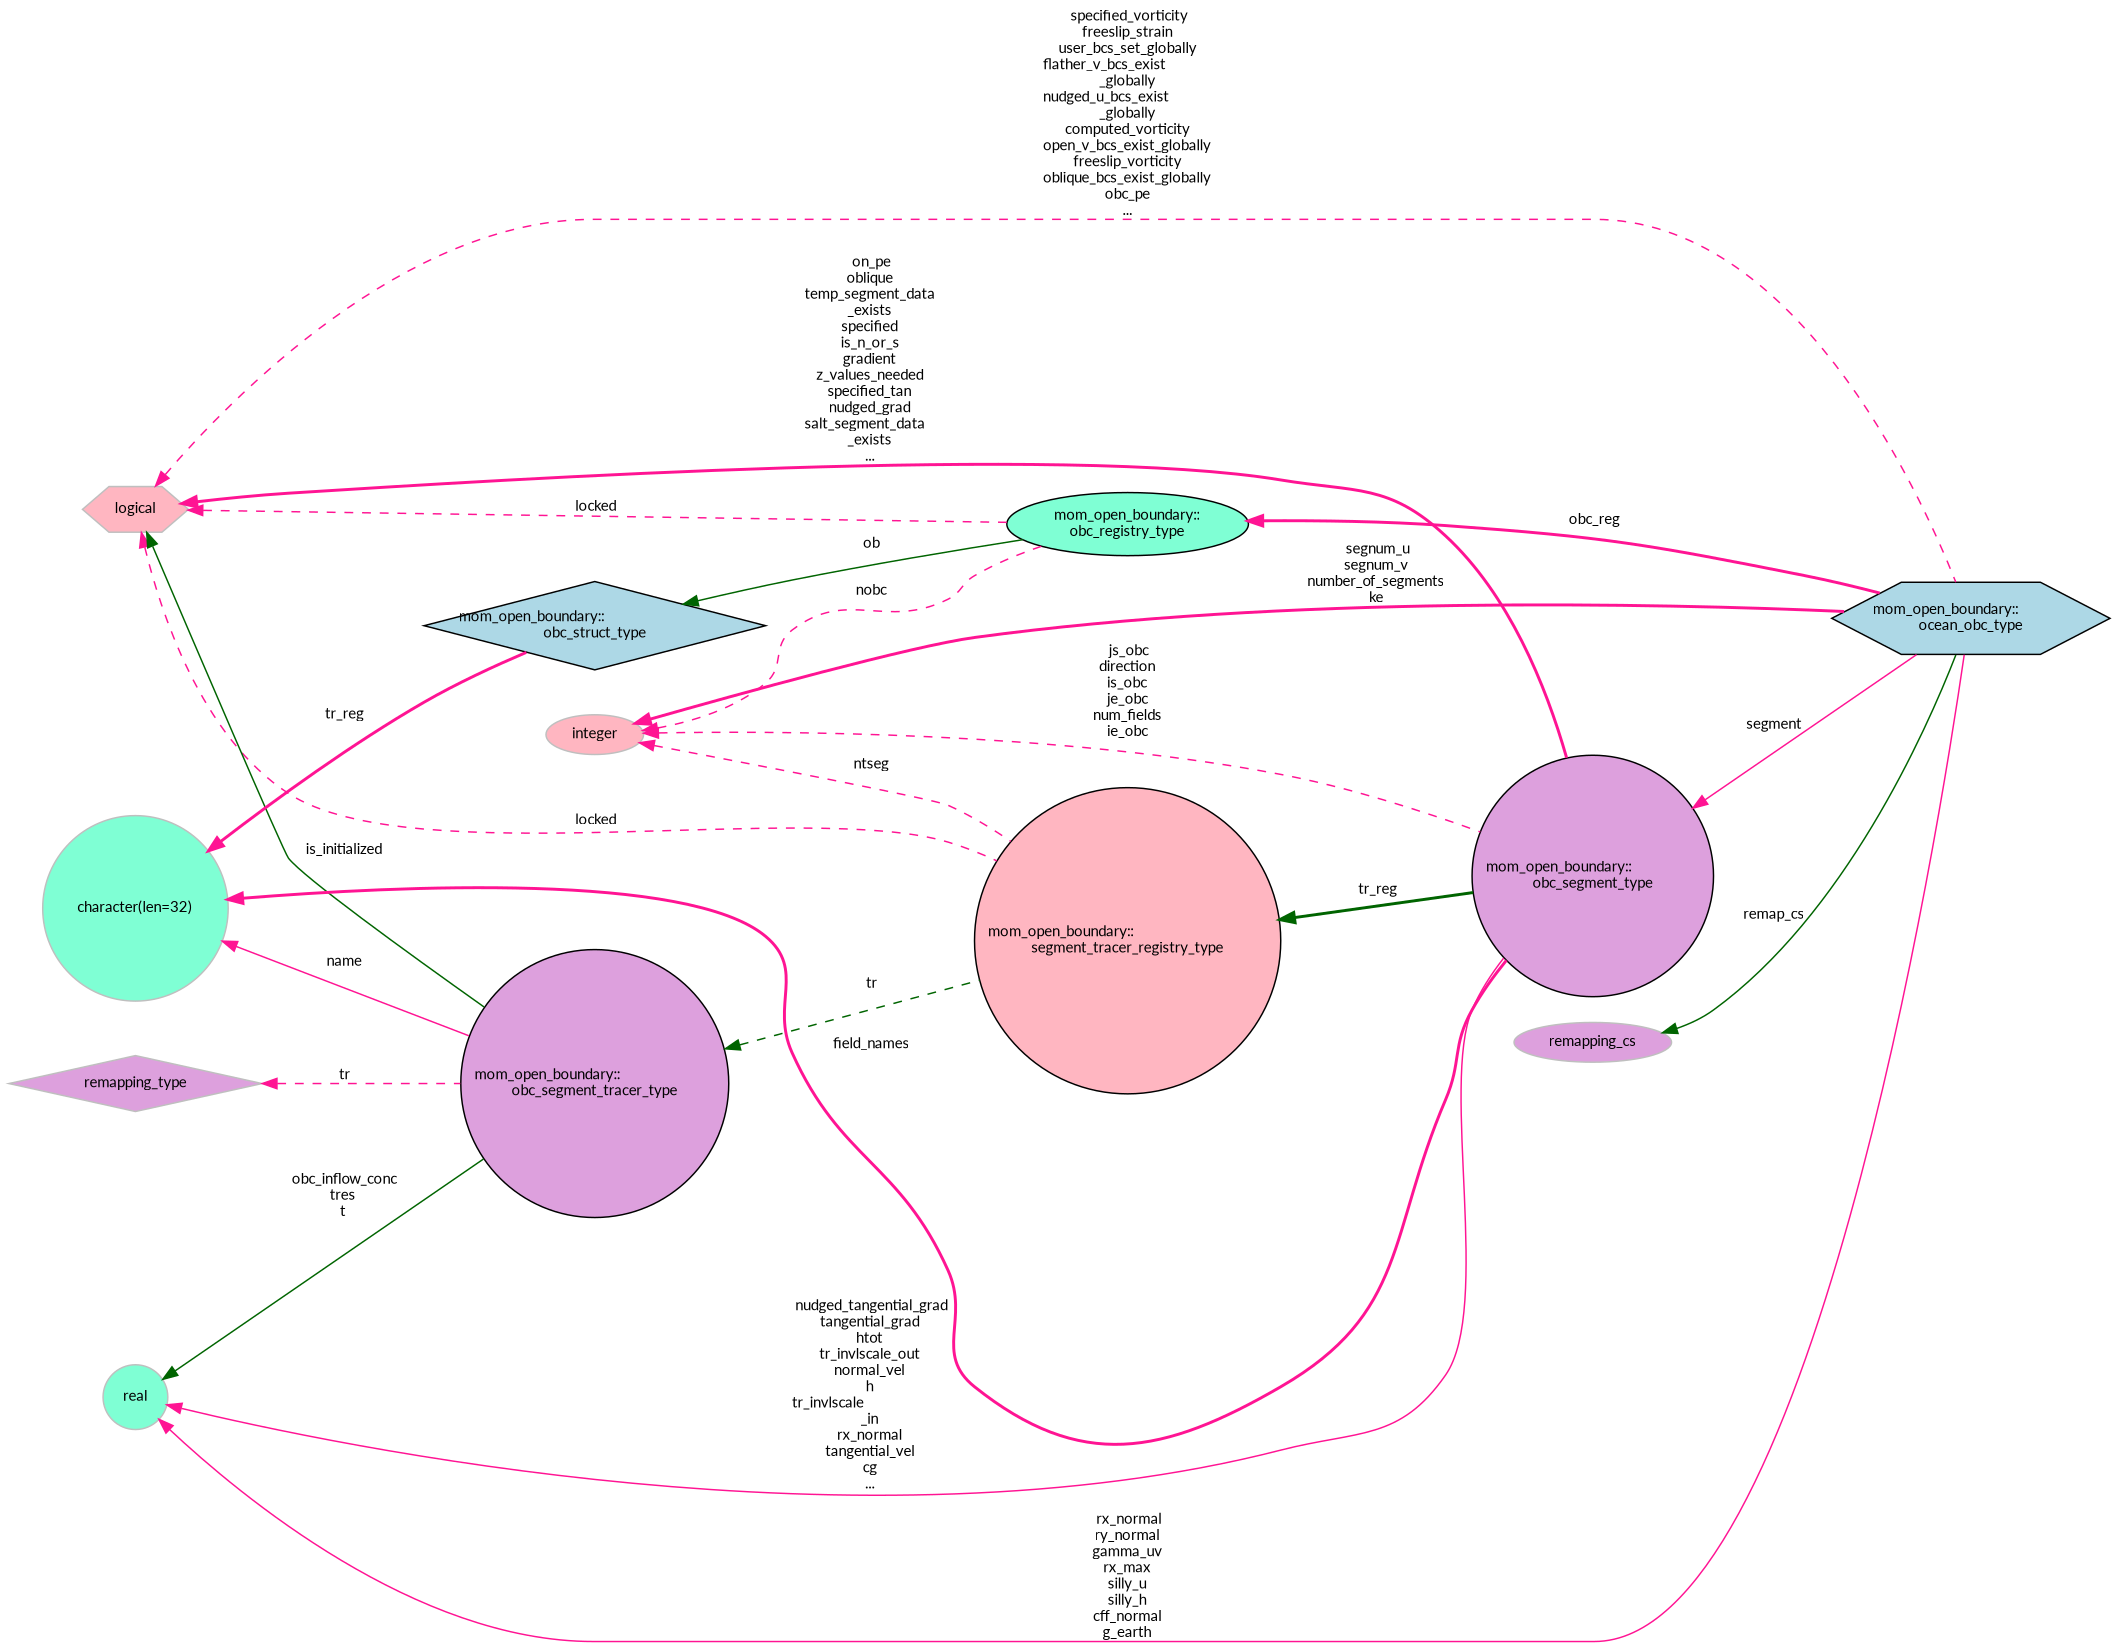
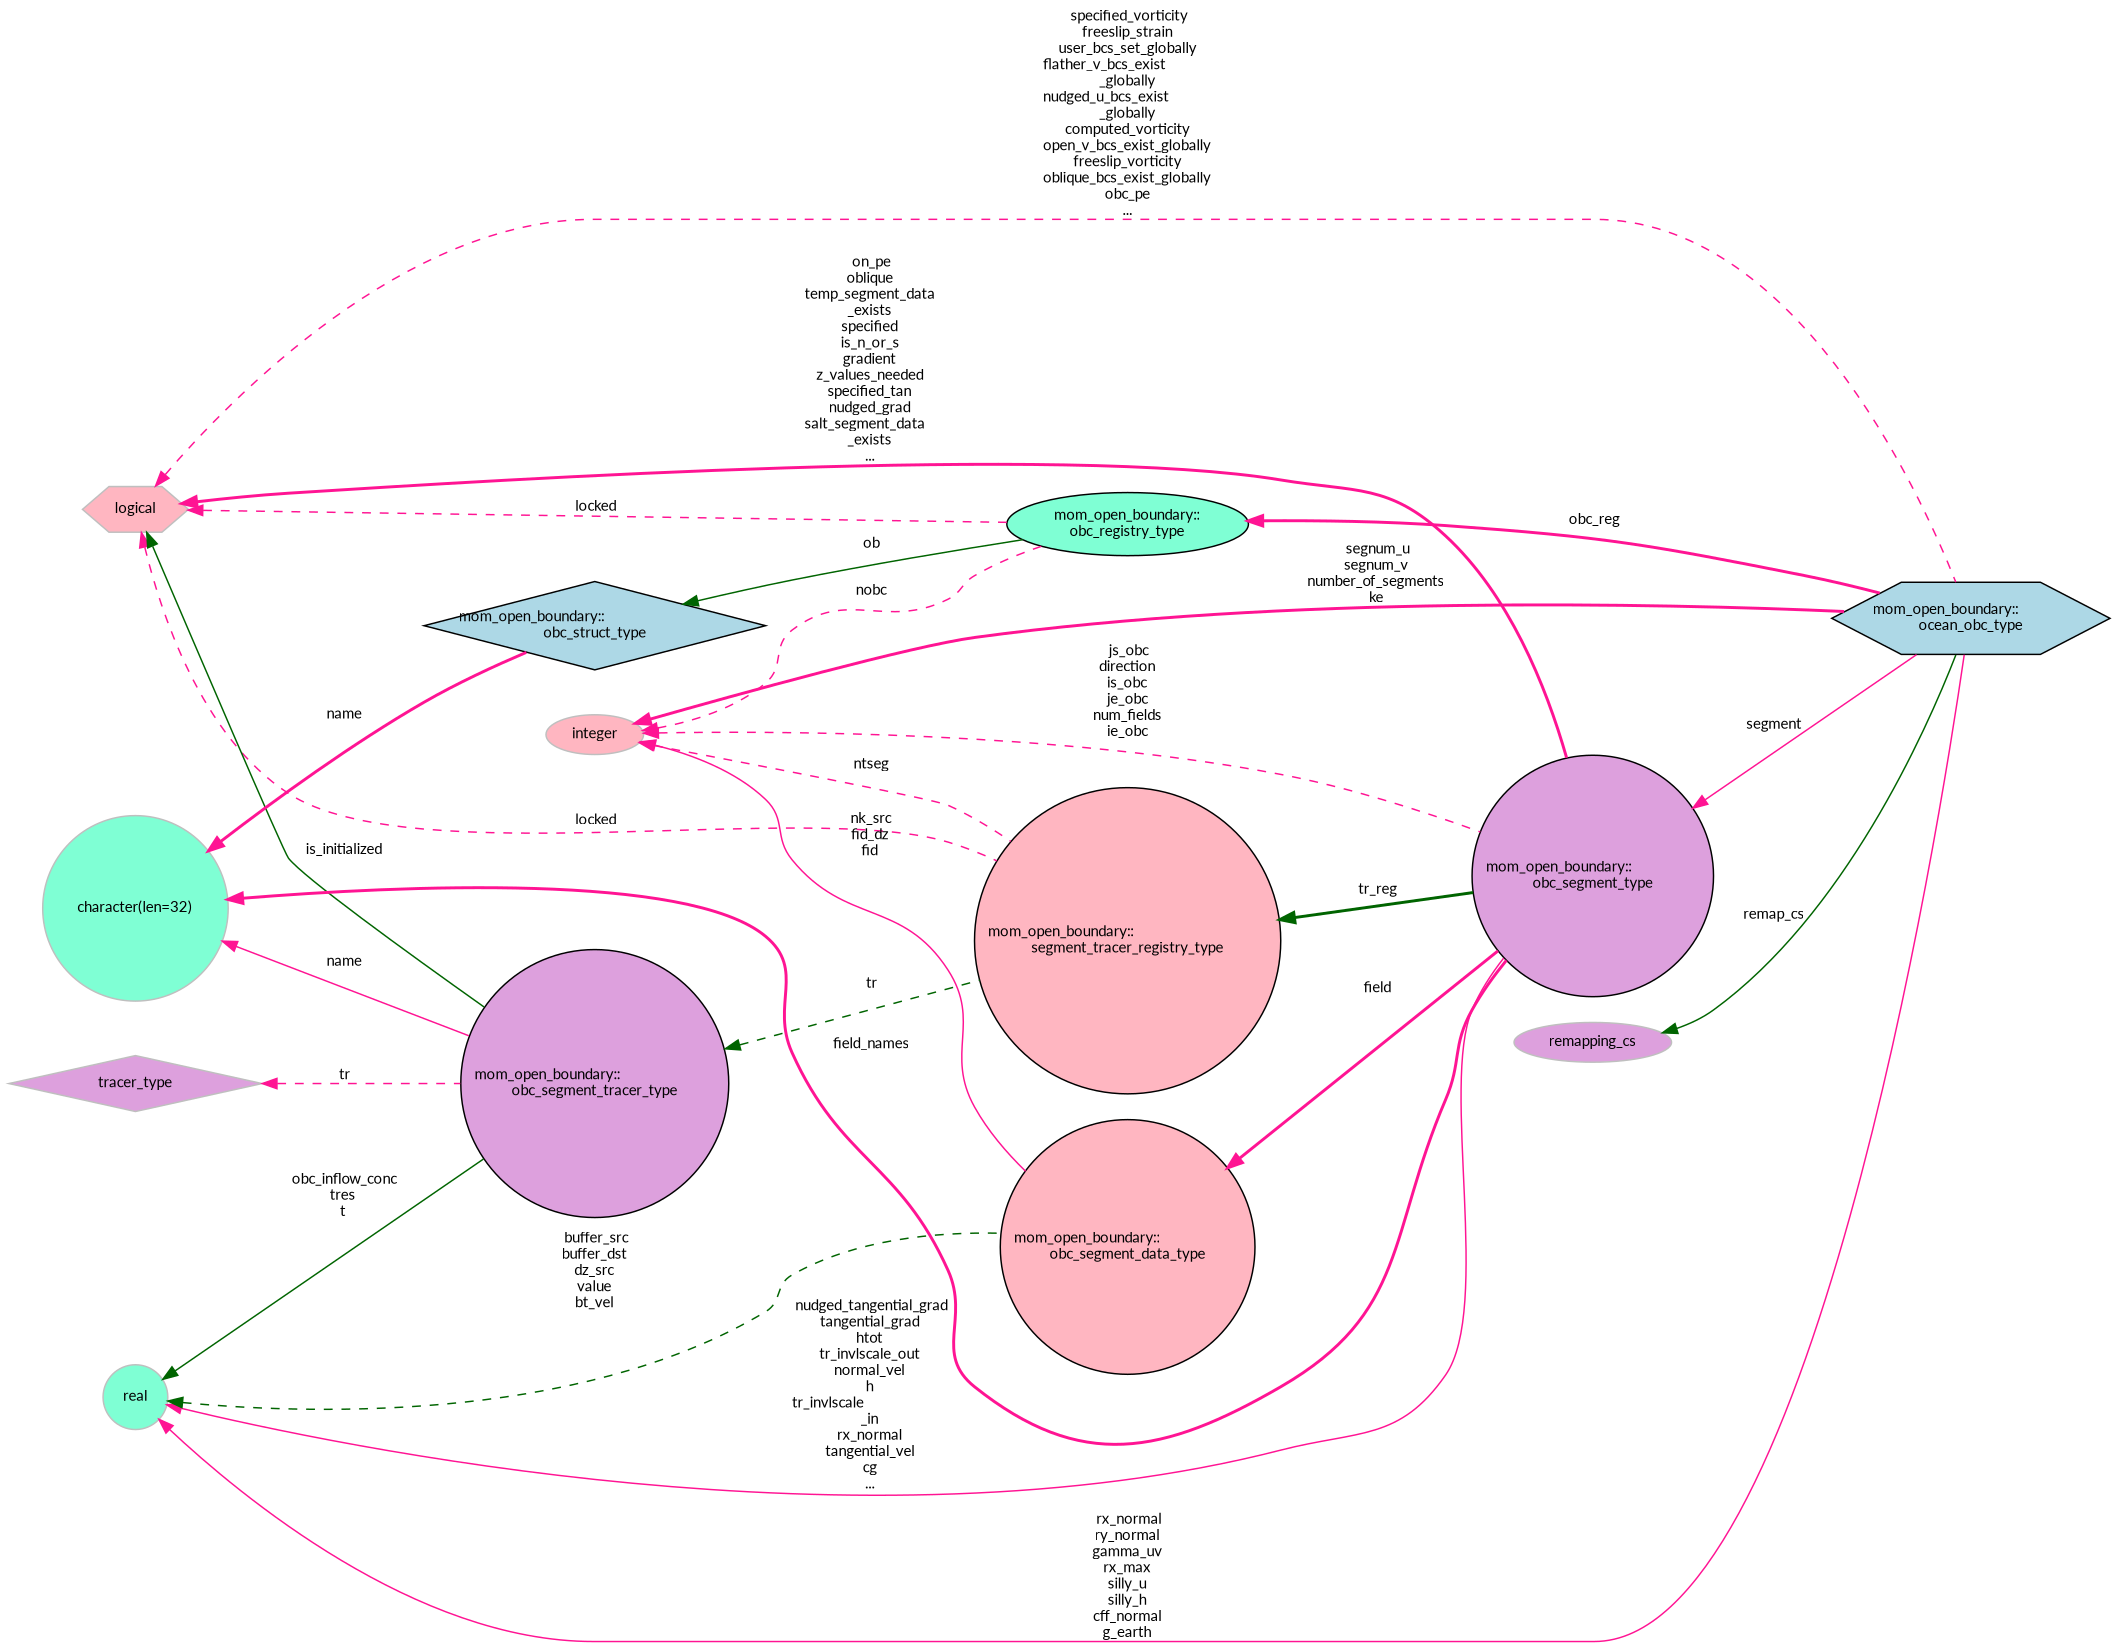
(343, 715) -> (343, 715)
(135, 1084) -> (135, 1084)
none -> (1128, 1247)
